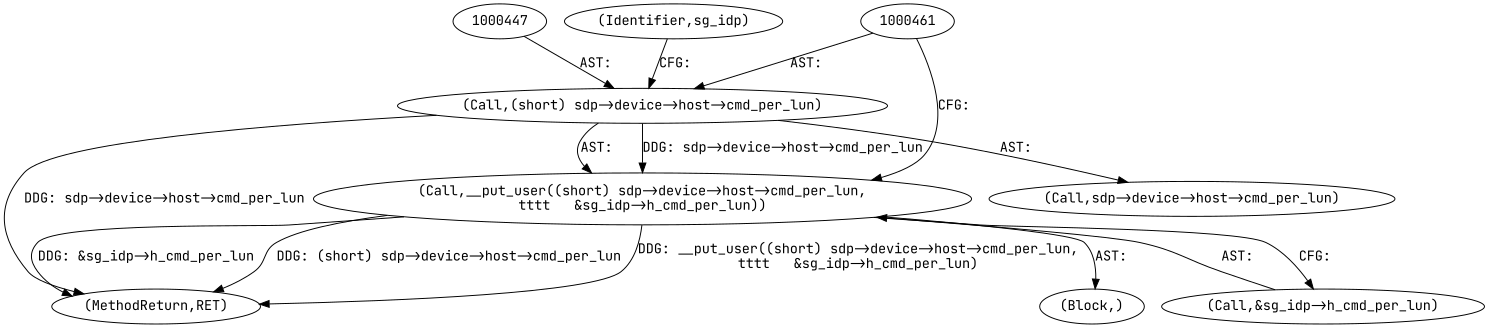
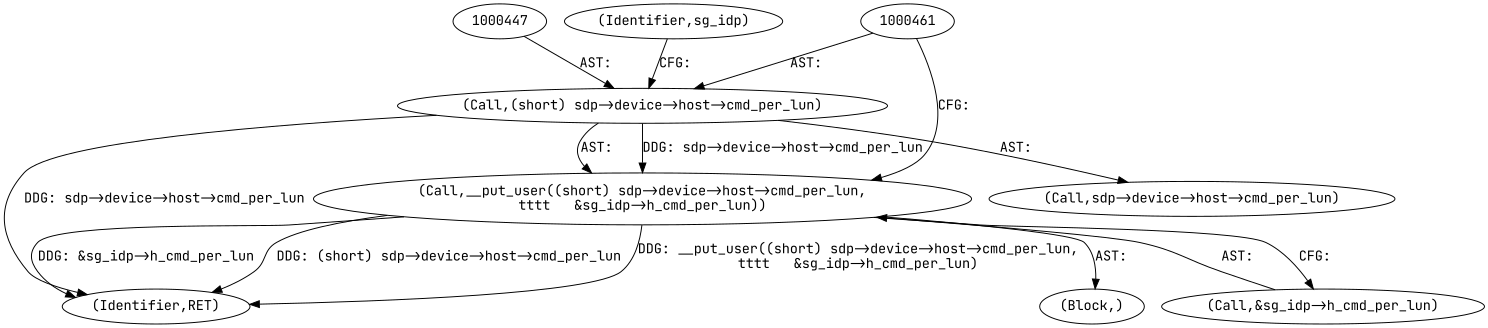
(156, 307) -> (156, 307)
